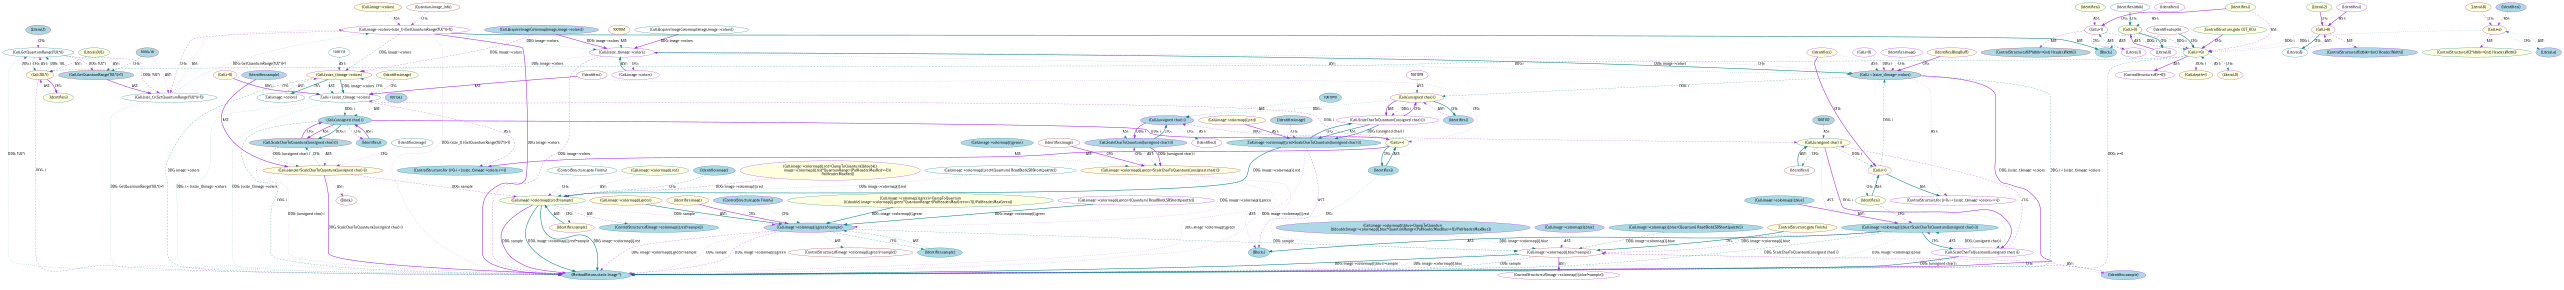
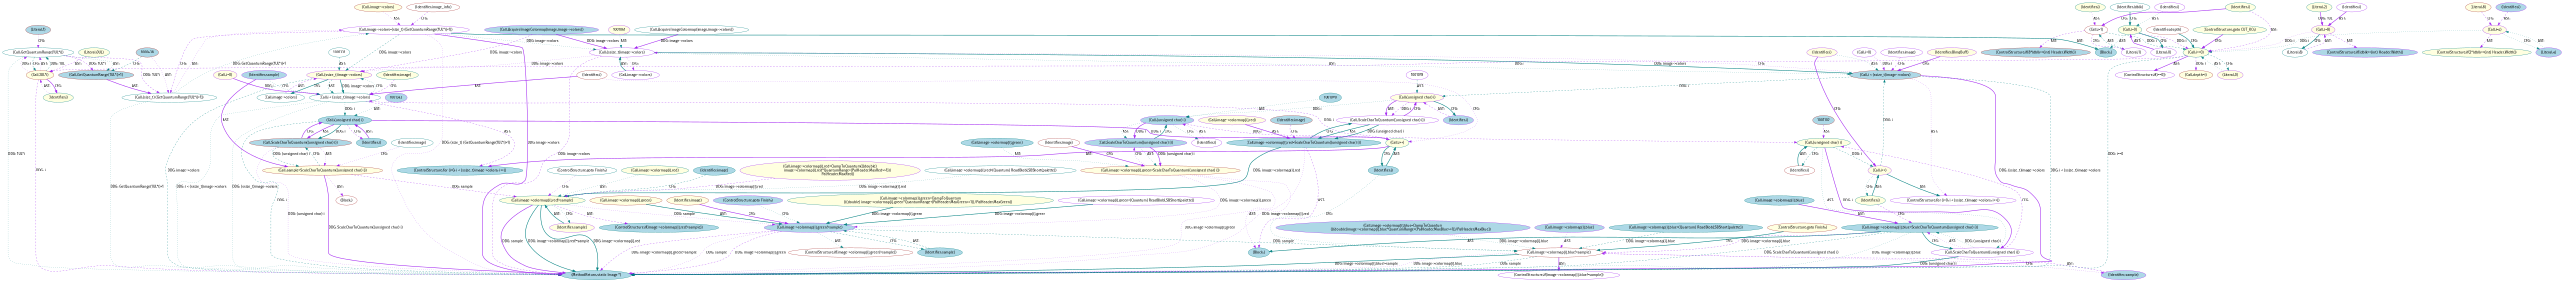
(433, 7) -> (433, 7)
(2325, 19) -> (2325, 19)
(1119, 66) -> (1119, 66)
